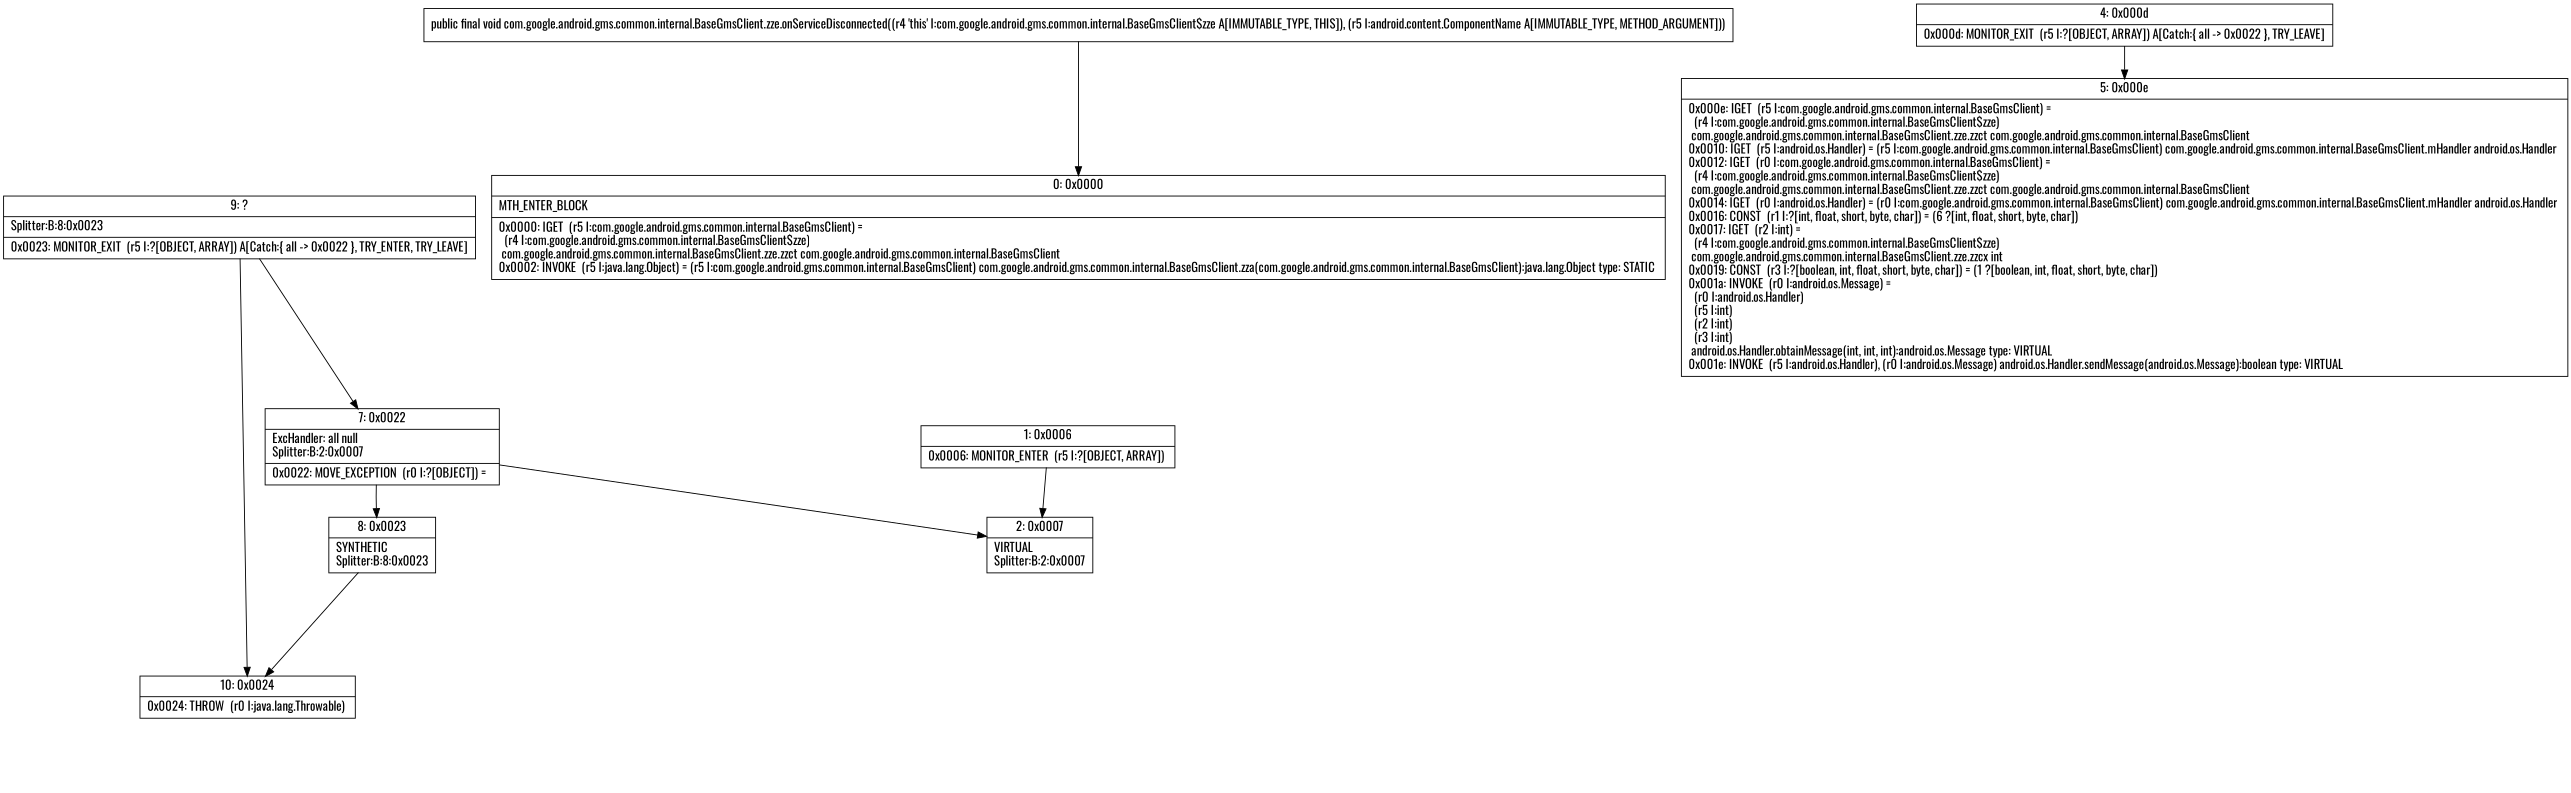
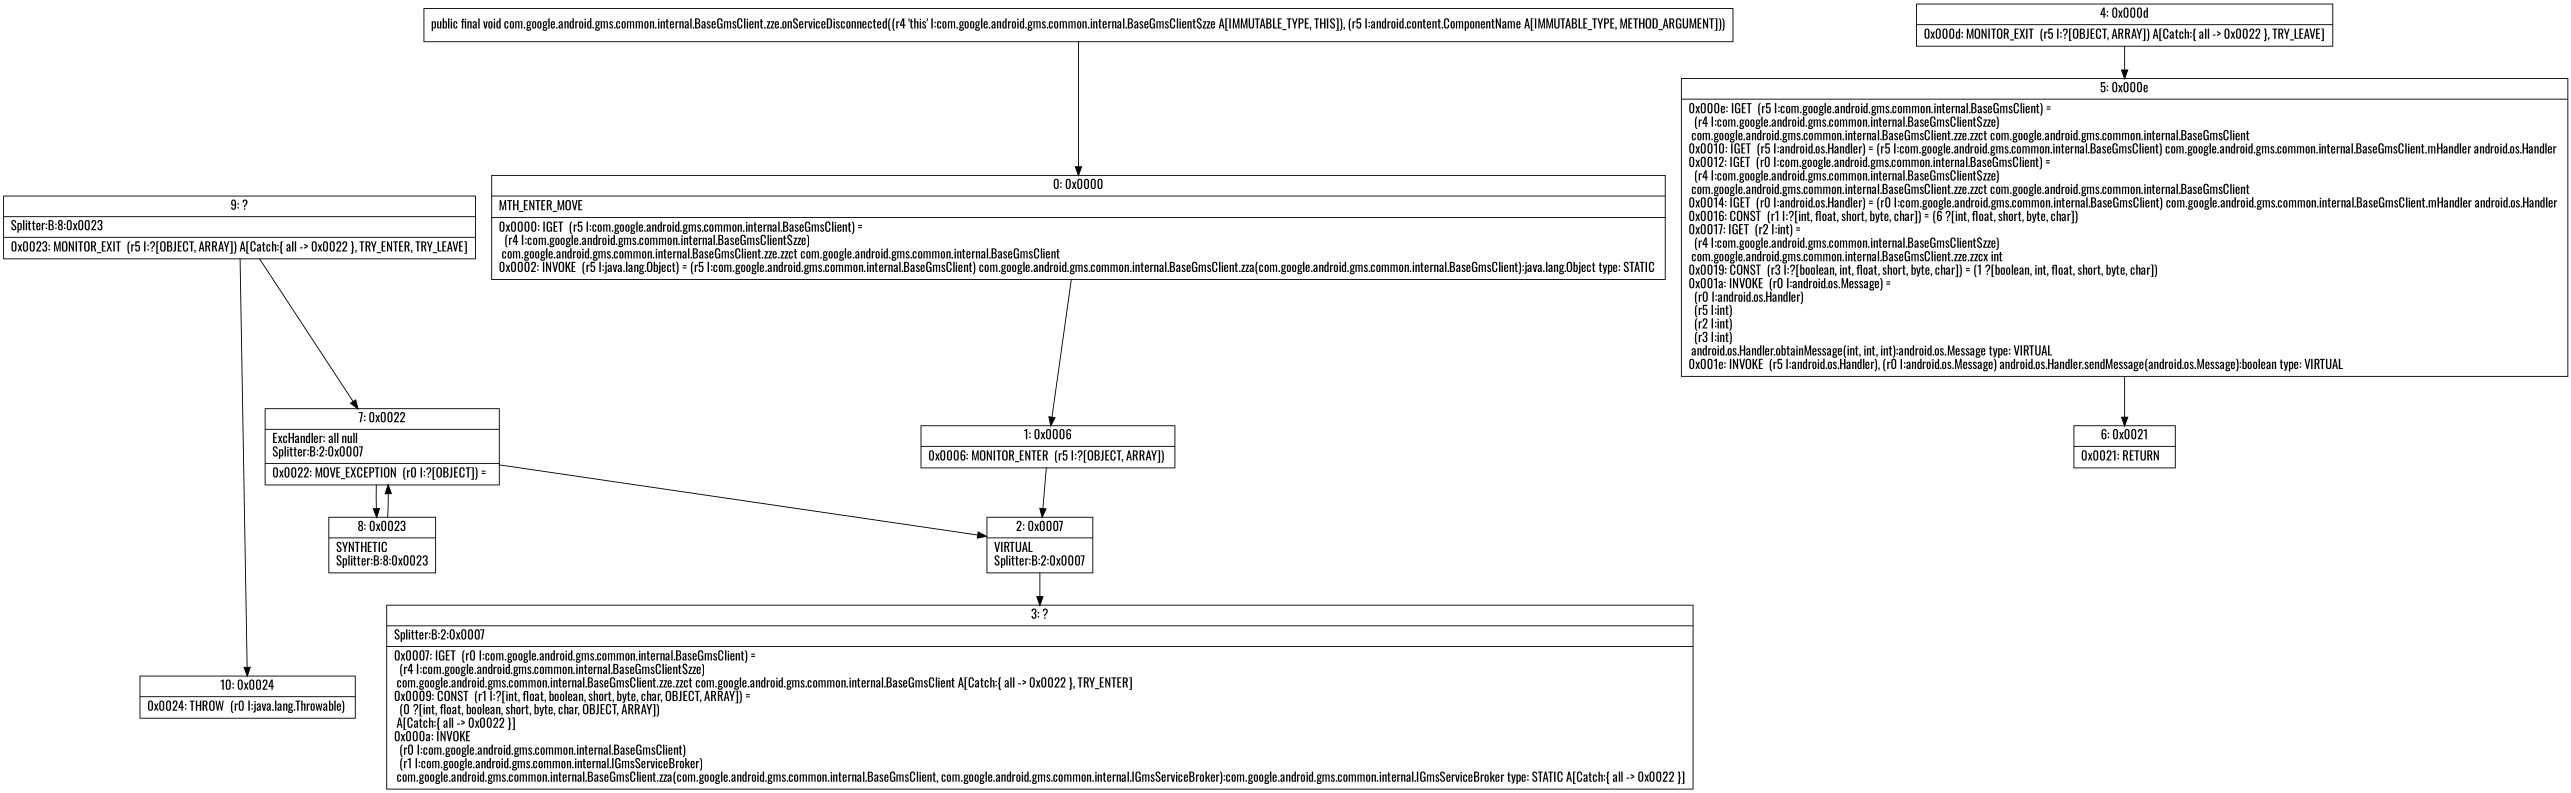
(544, 206) -> (541, 206)
none -> (1062, 348)
none -> (2125, 447)
(315, 621) -> (388, 506)
none -> (1040, 697)
